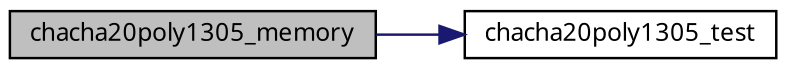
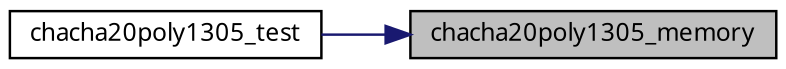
(408, 35) -> (353, 35)
